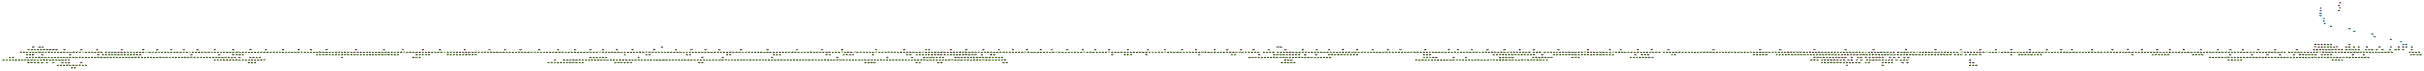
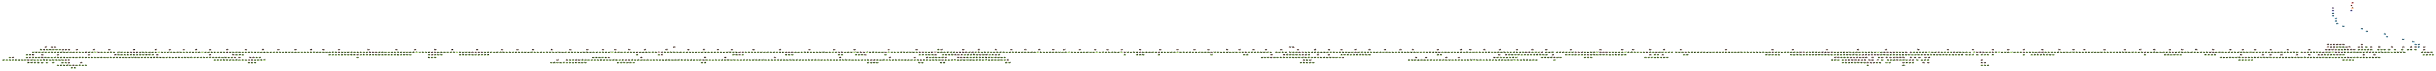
(1932, 55) -> none
